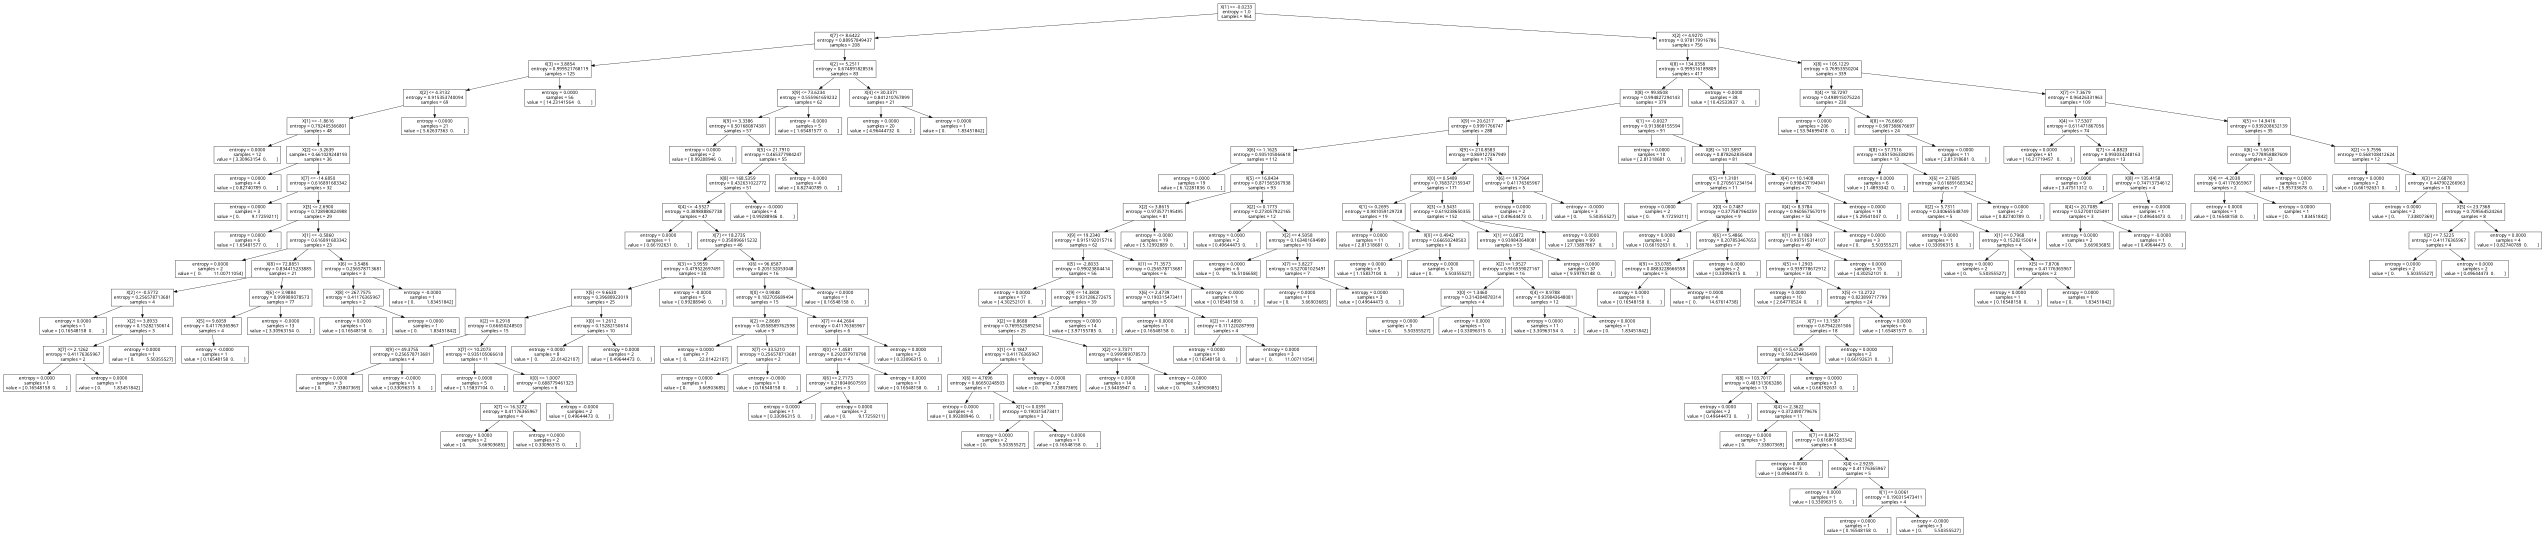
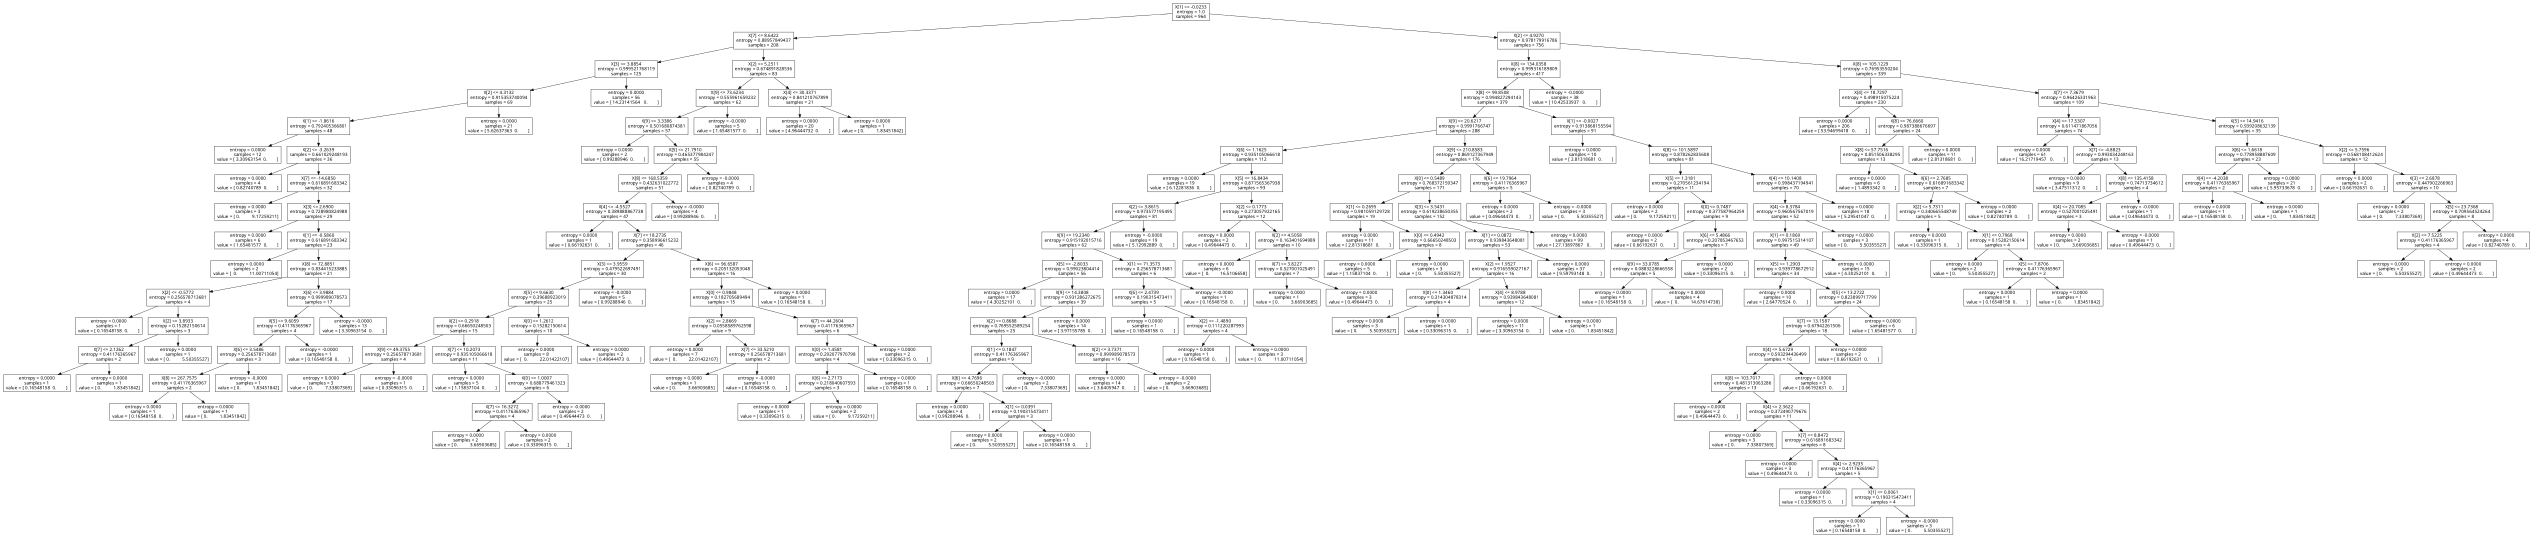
(334, 254) -> (268, 339)
(281, 298) -> (319, 298)
